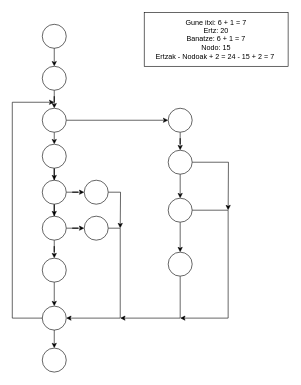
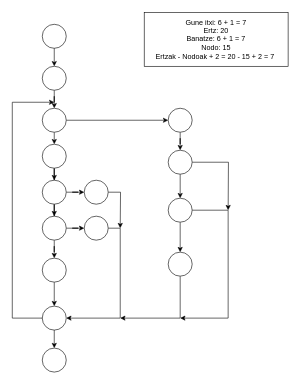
(216, 39) -> (216, 39)
